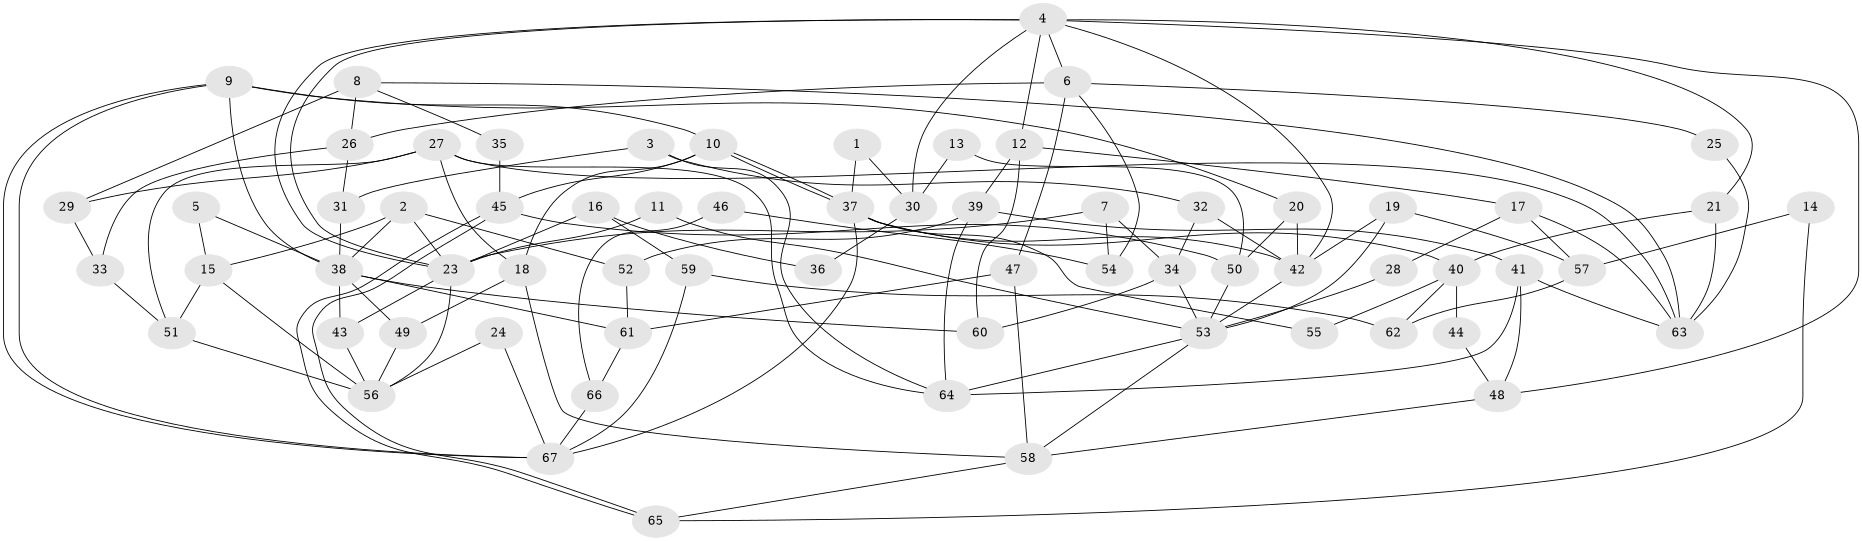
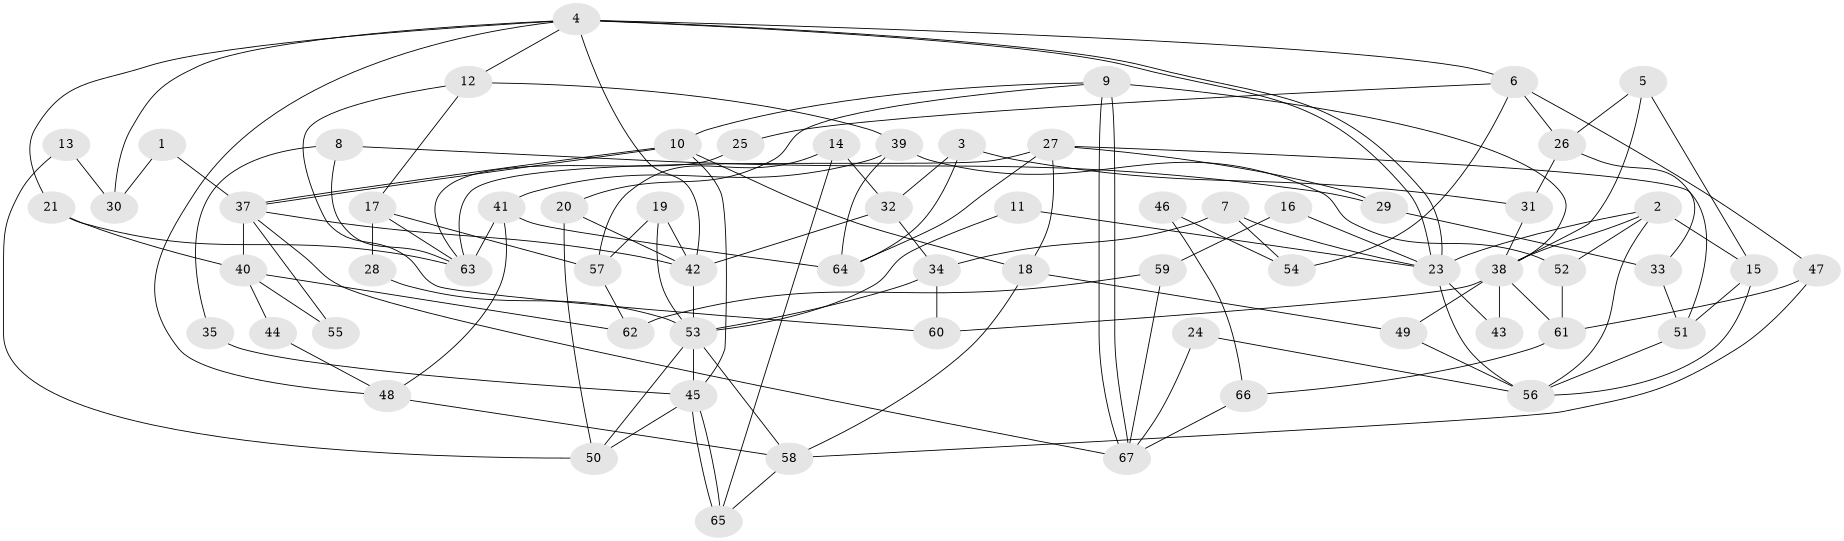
(354, 113) -> (1603, 113)
none -> (861, 174)
(818, 270) -> none
(356, 365) -> (1611, 312)
(1075, 365) -> (693, 365)
